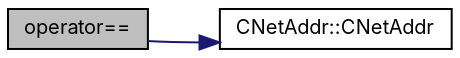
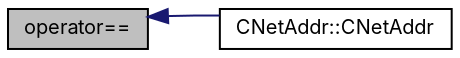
(174, 42) -> (194, 16)
